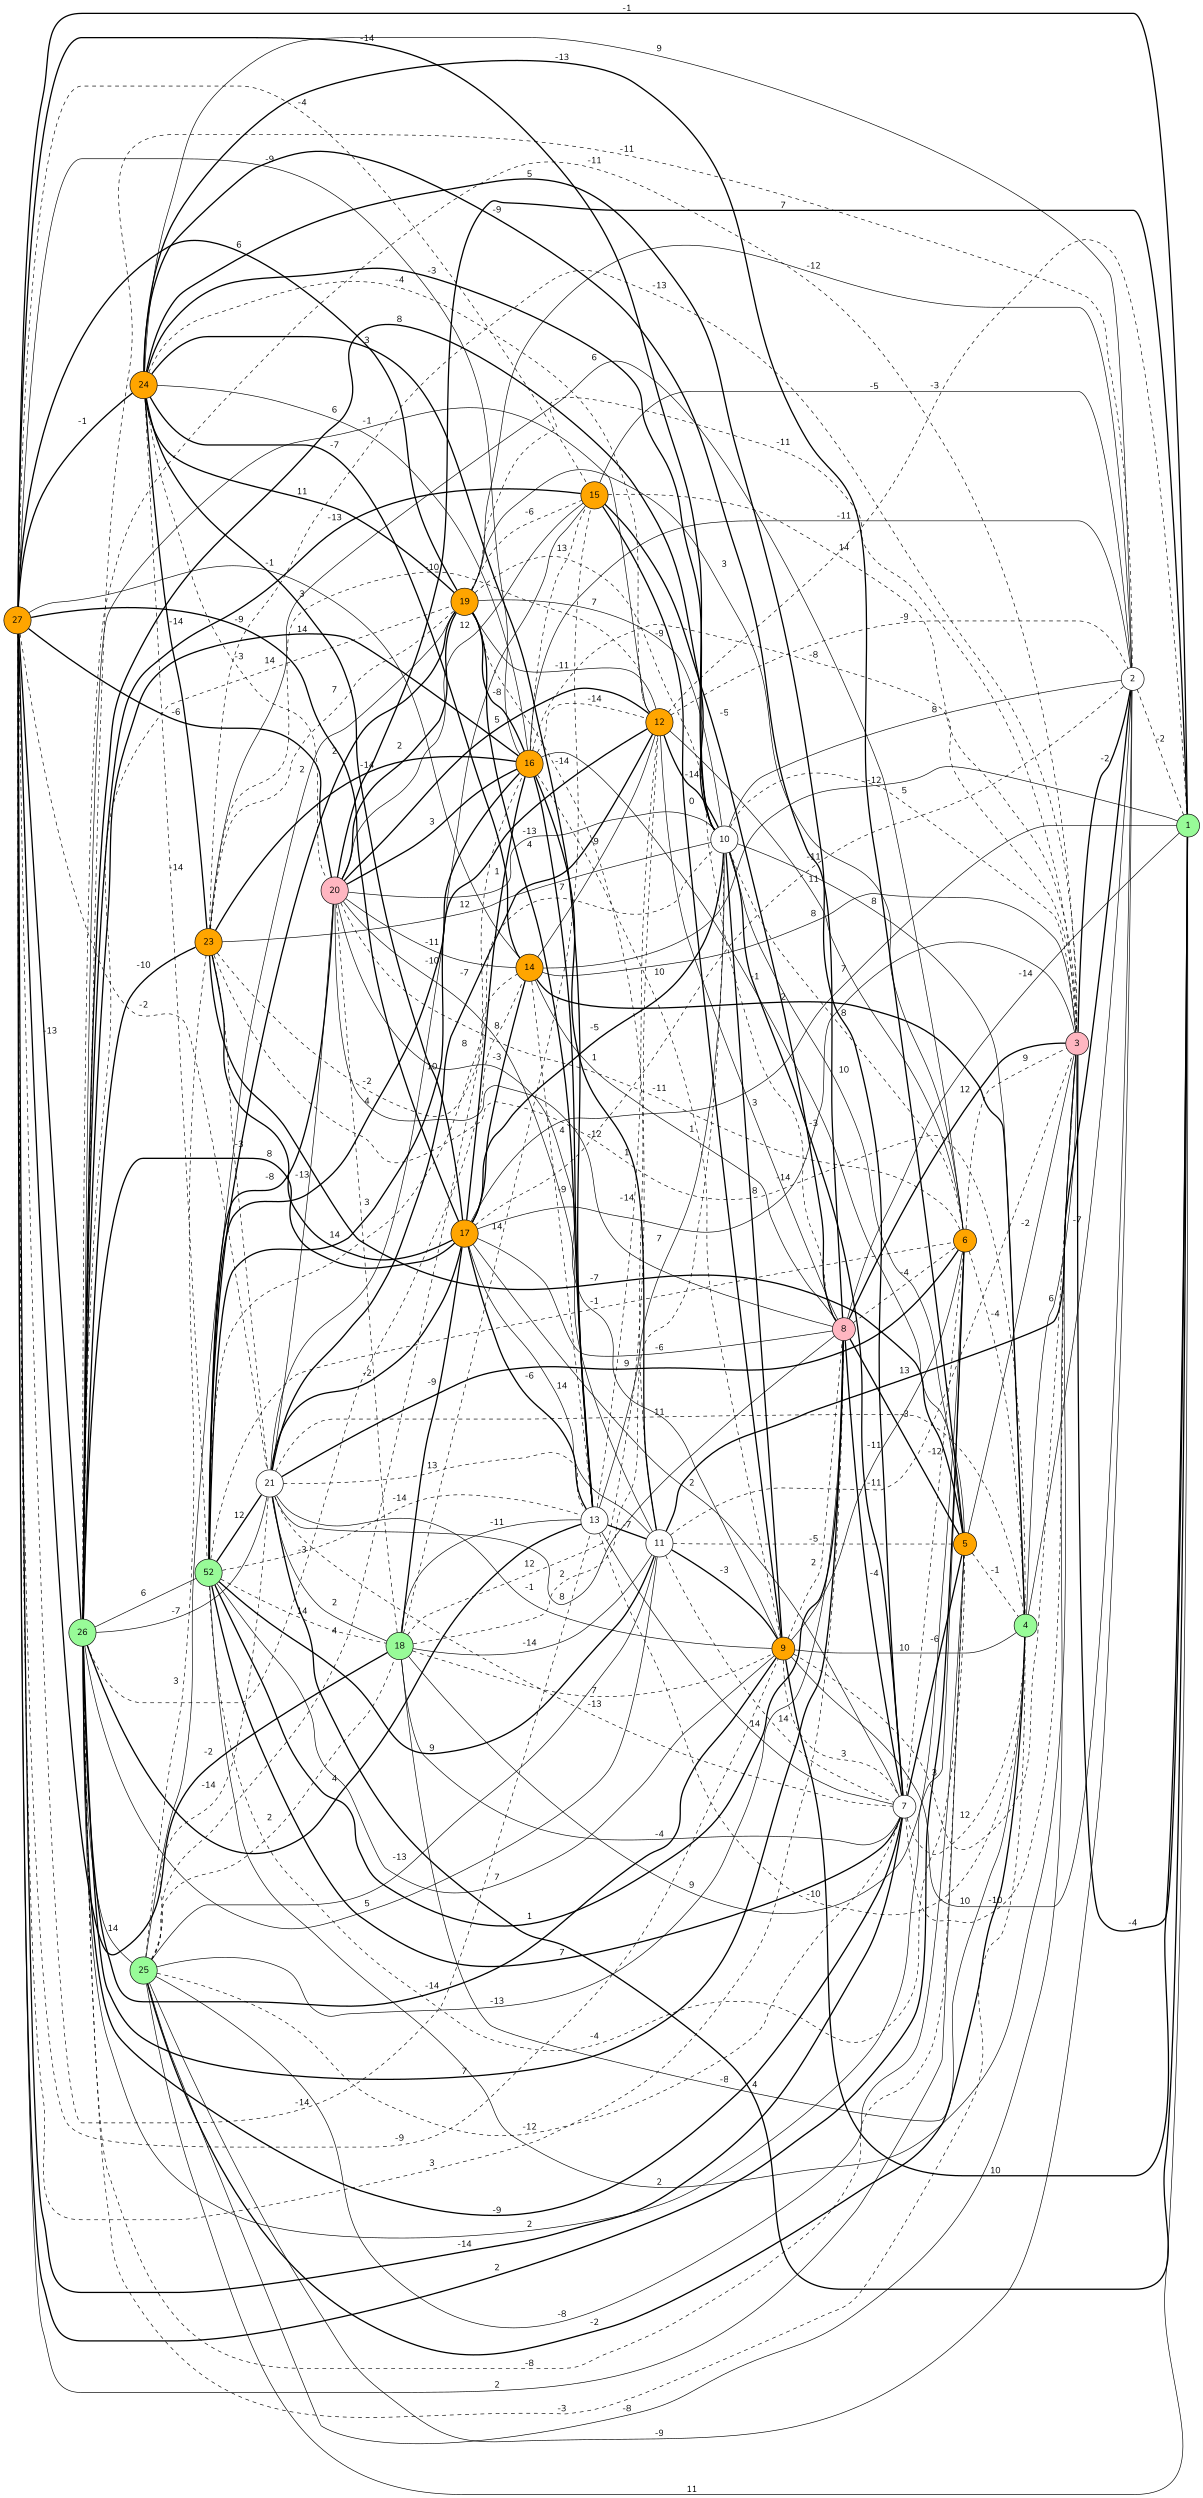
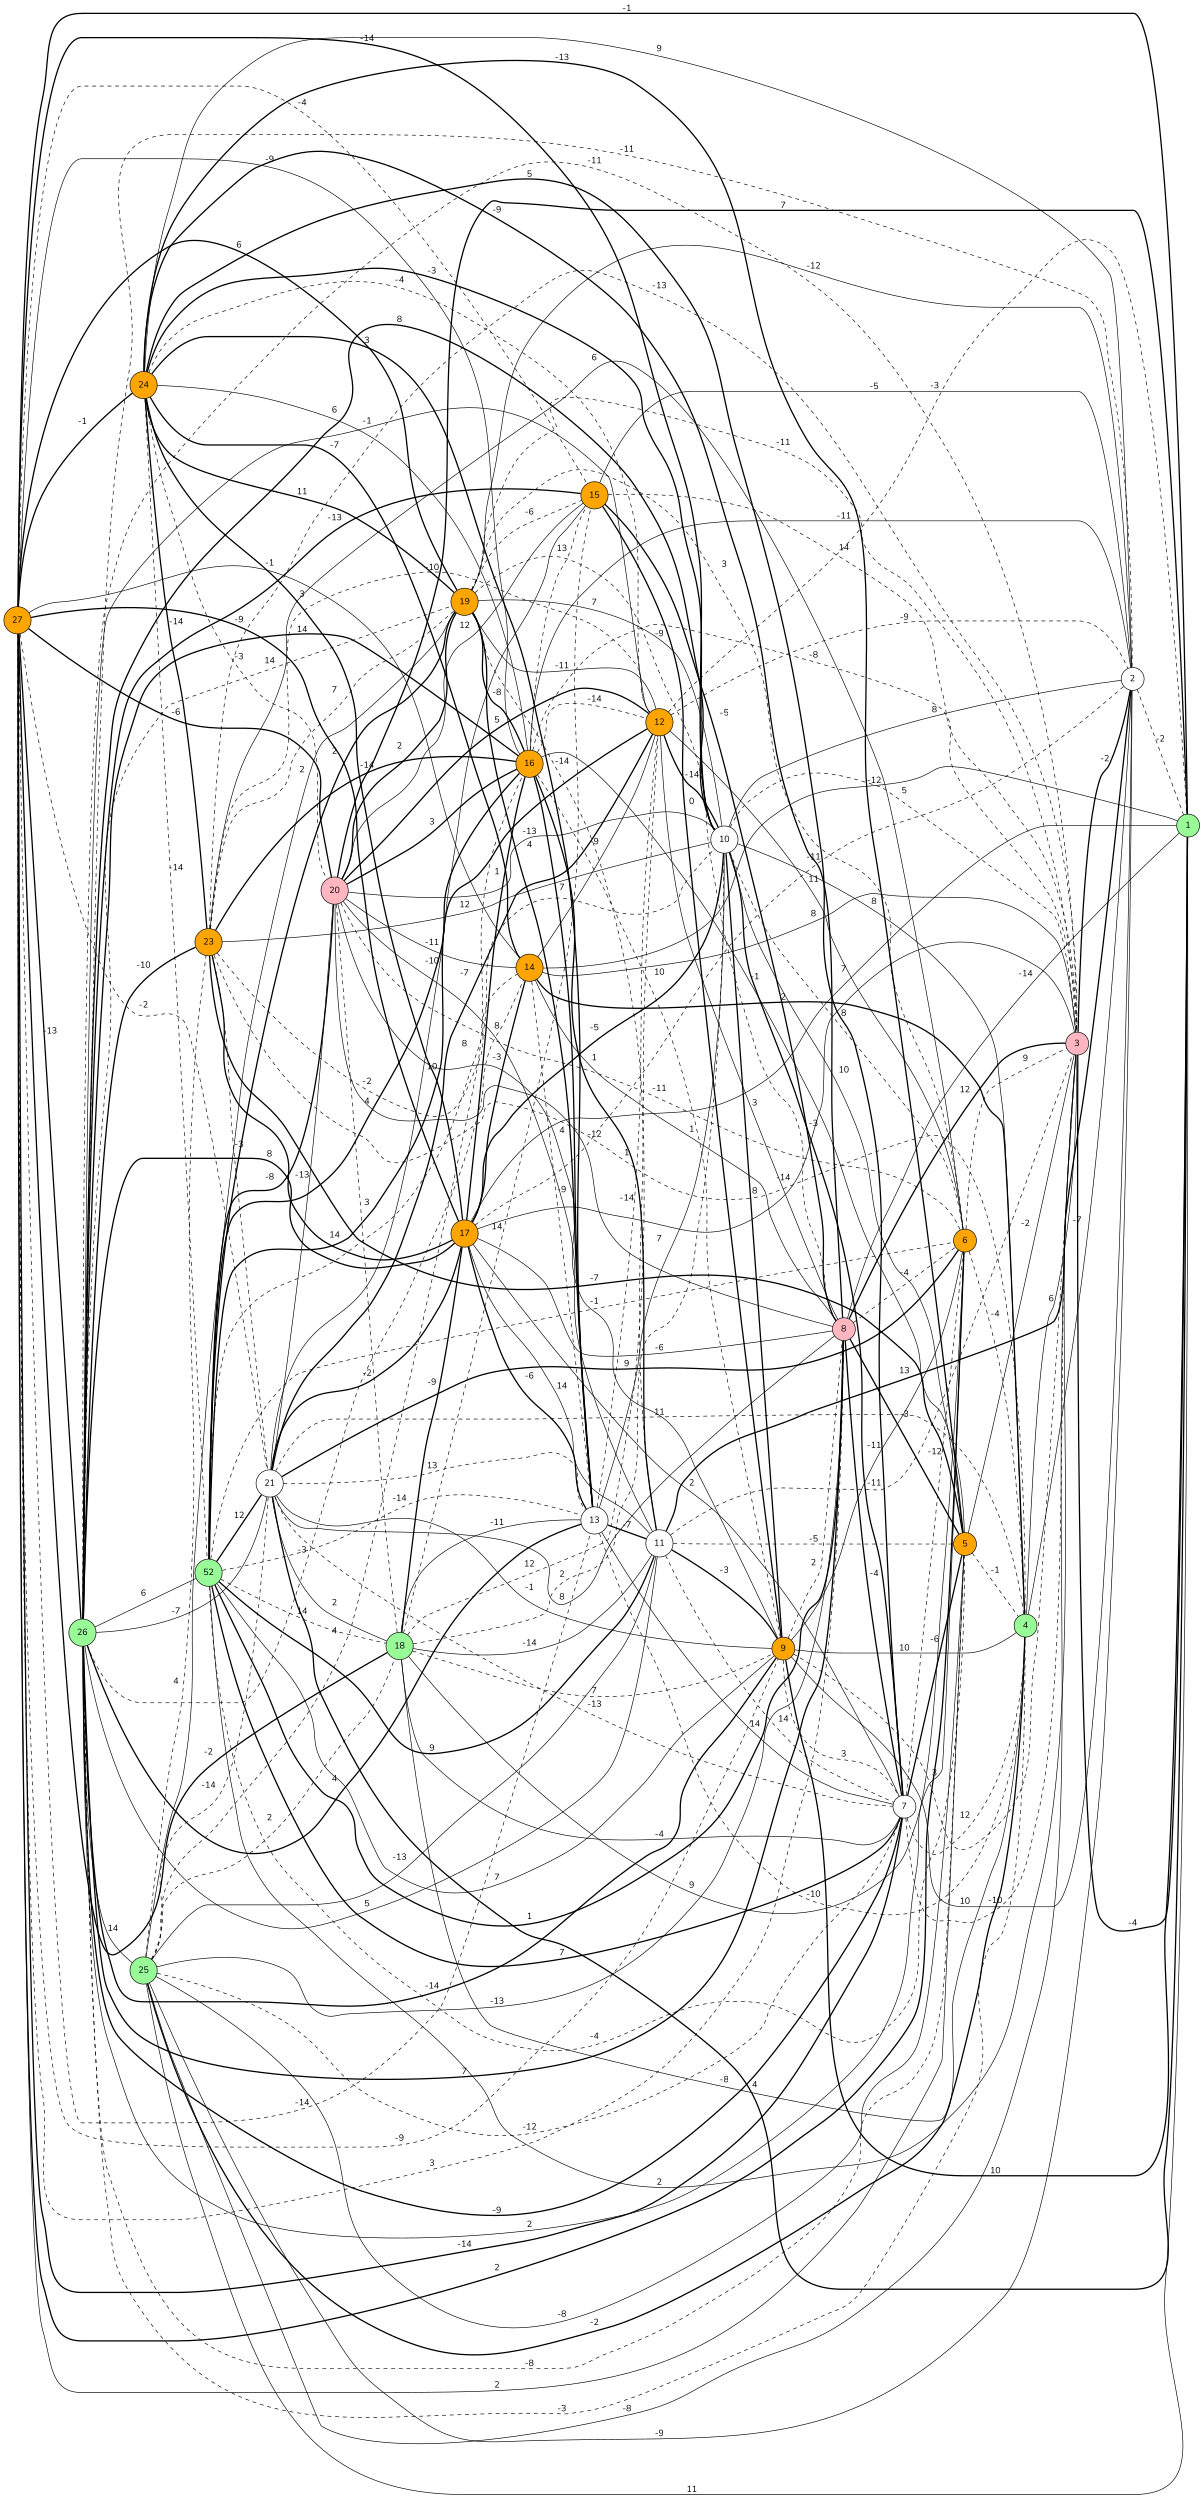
(802, 824) -> (802, 824)
(176, 1681) -> (176, 1681)
